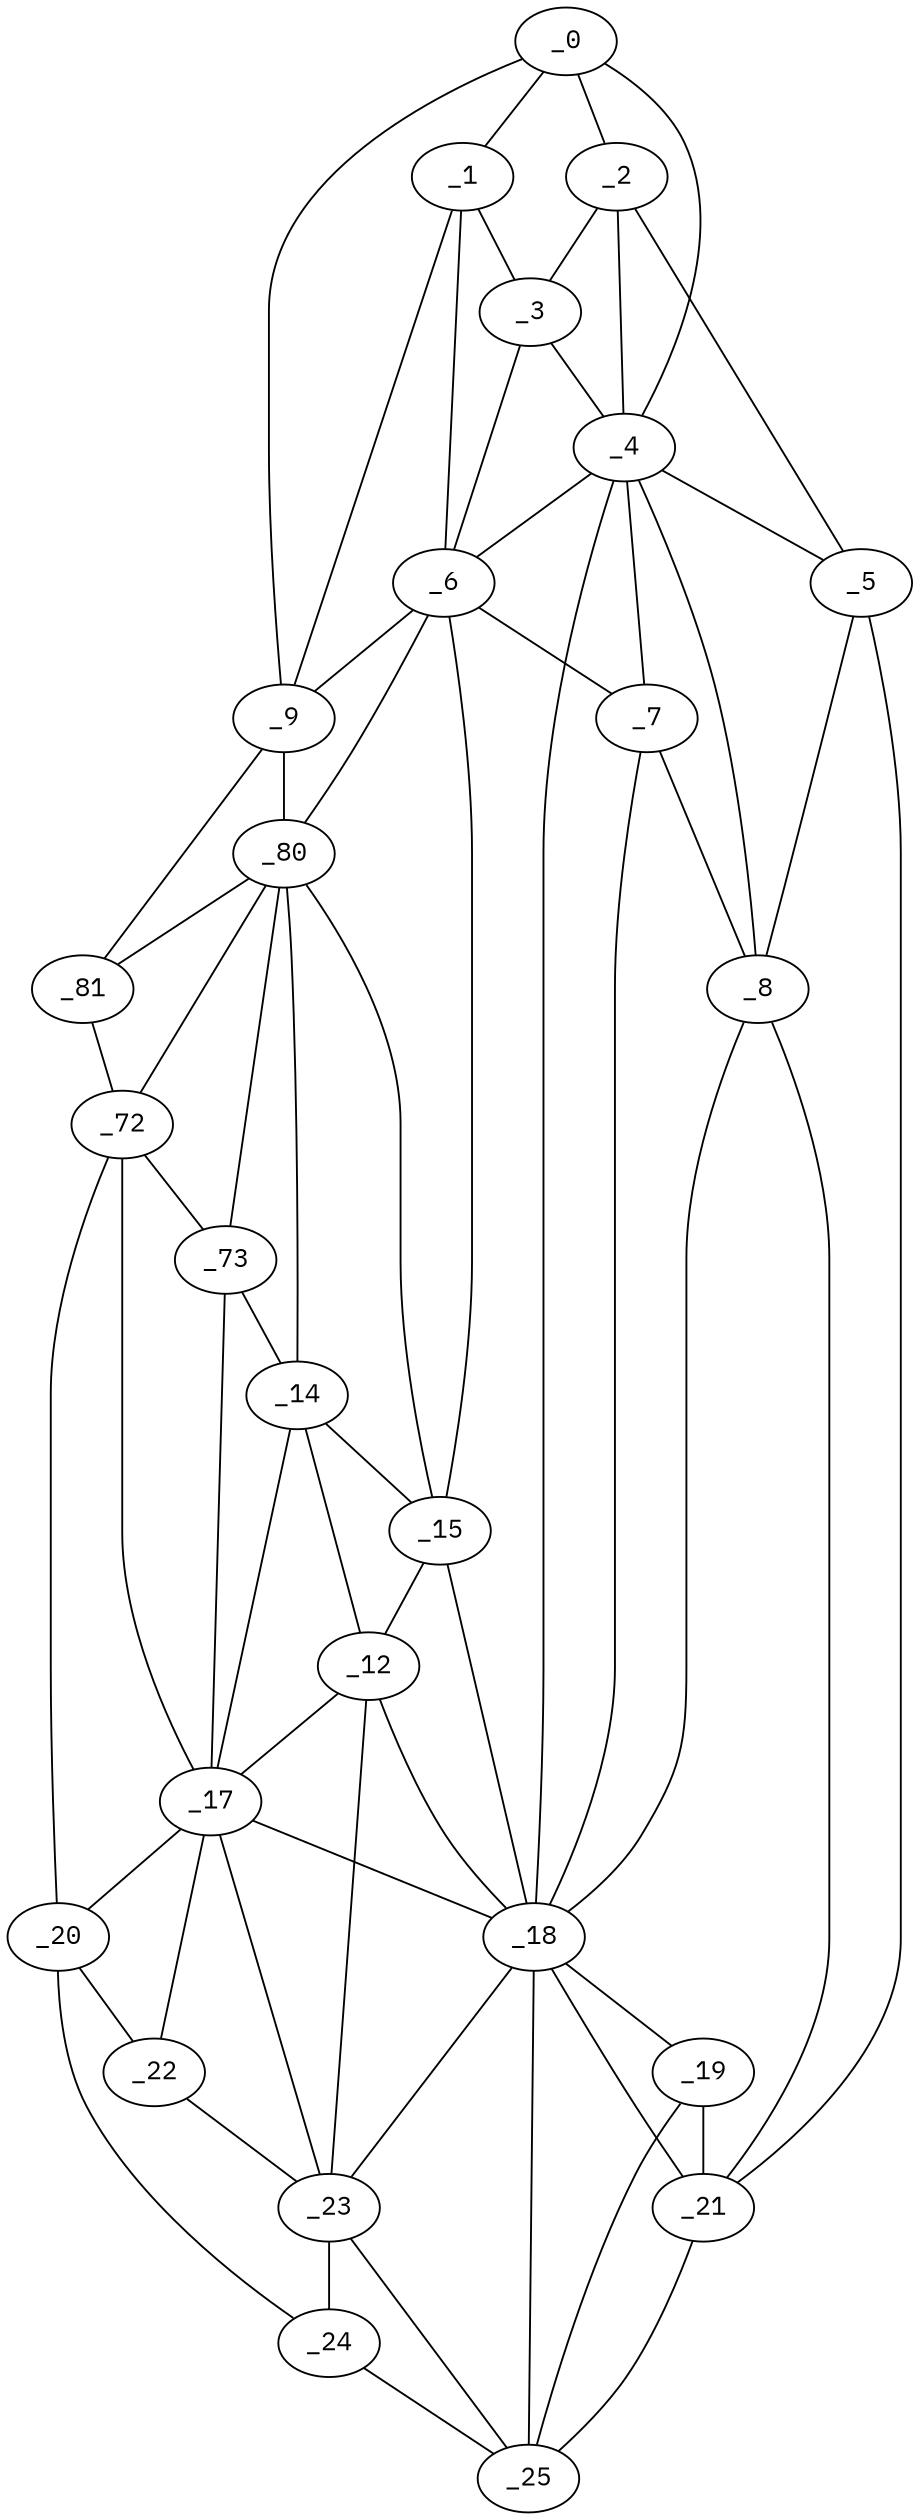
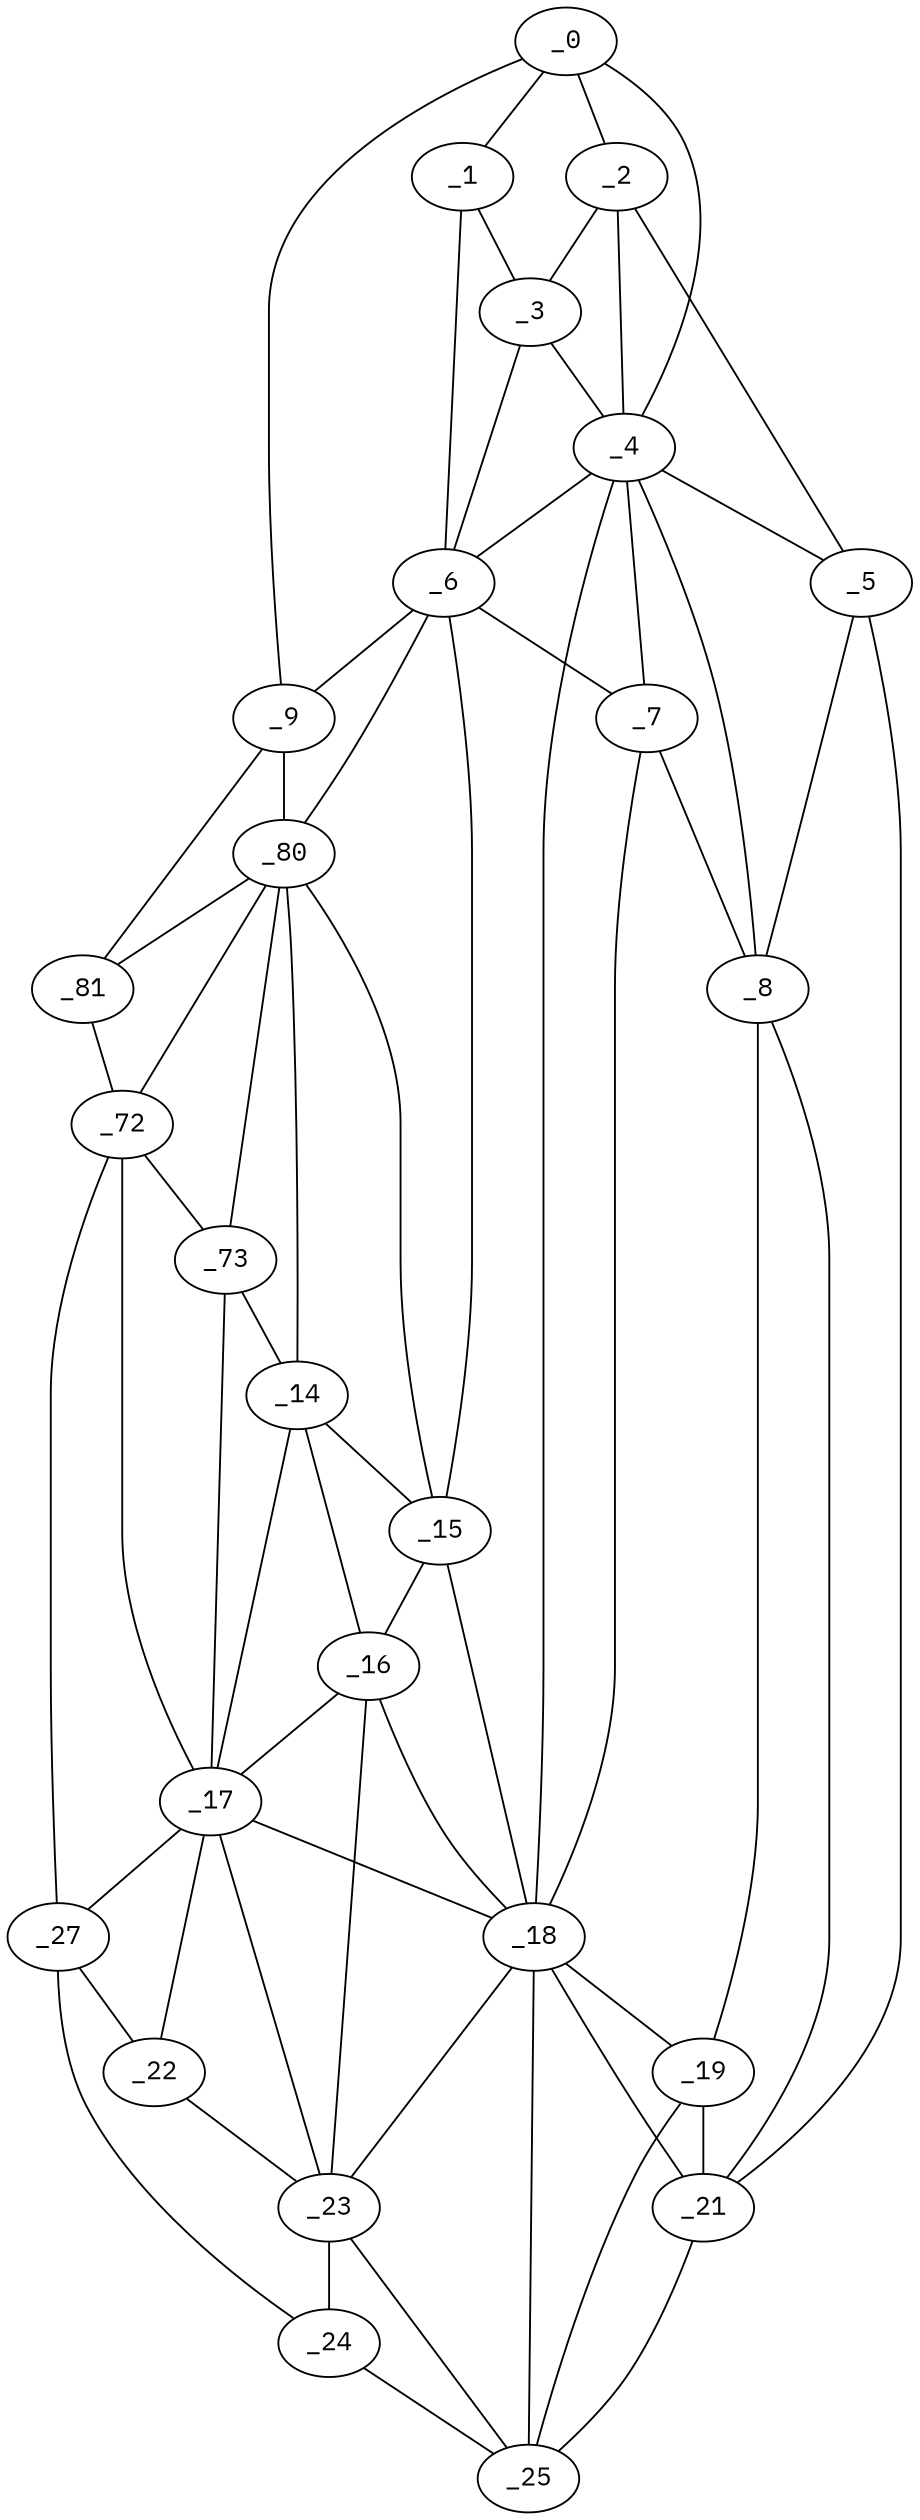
(373, 448) -> none
(686, 1482) -> (758, 1533)
(369, 1666) -> (369, 1666)
(58, 1937) -> (58, 1937)
